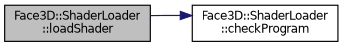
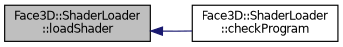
(165, 15) -> (177, 31)
